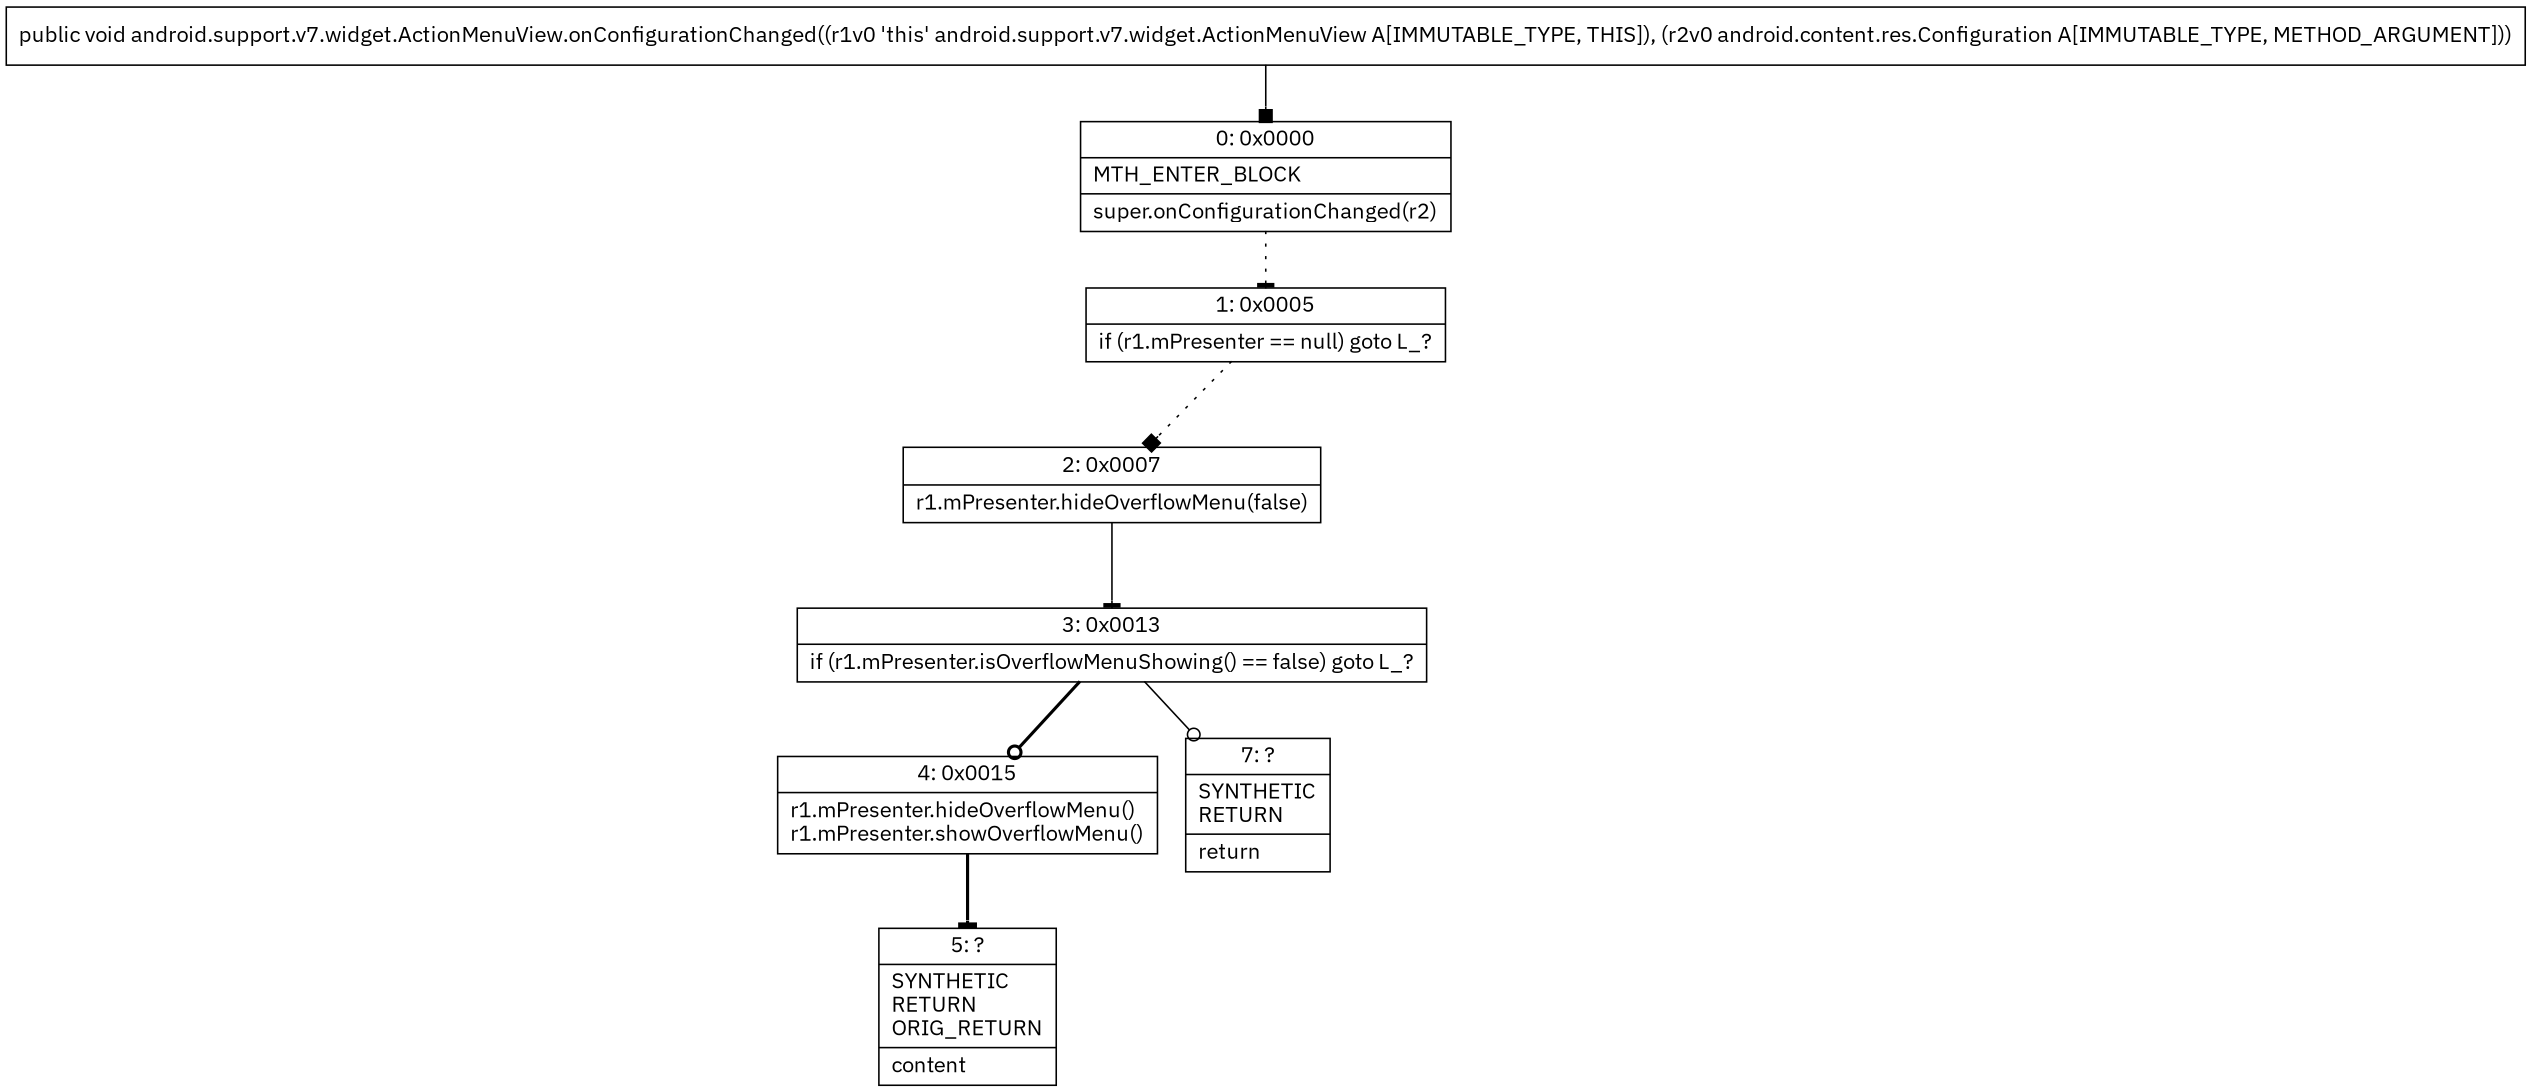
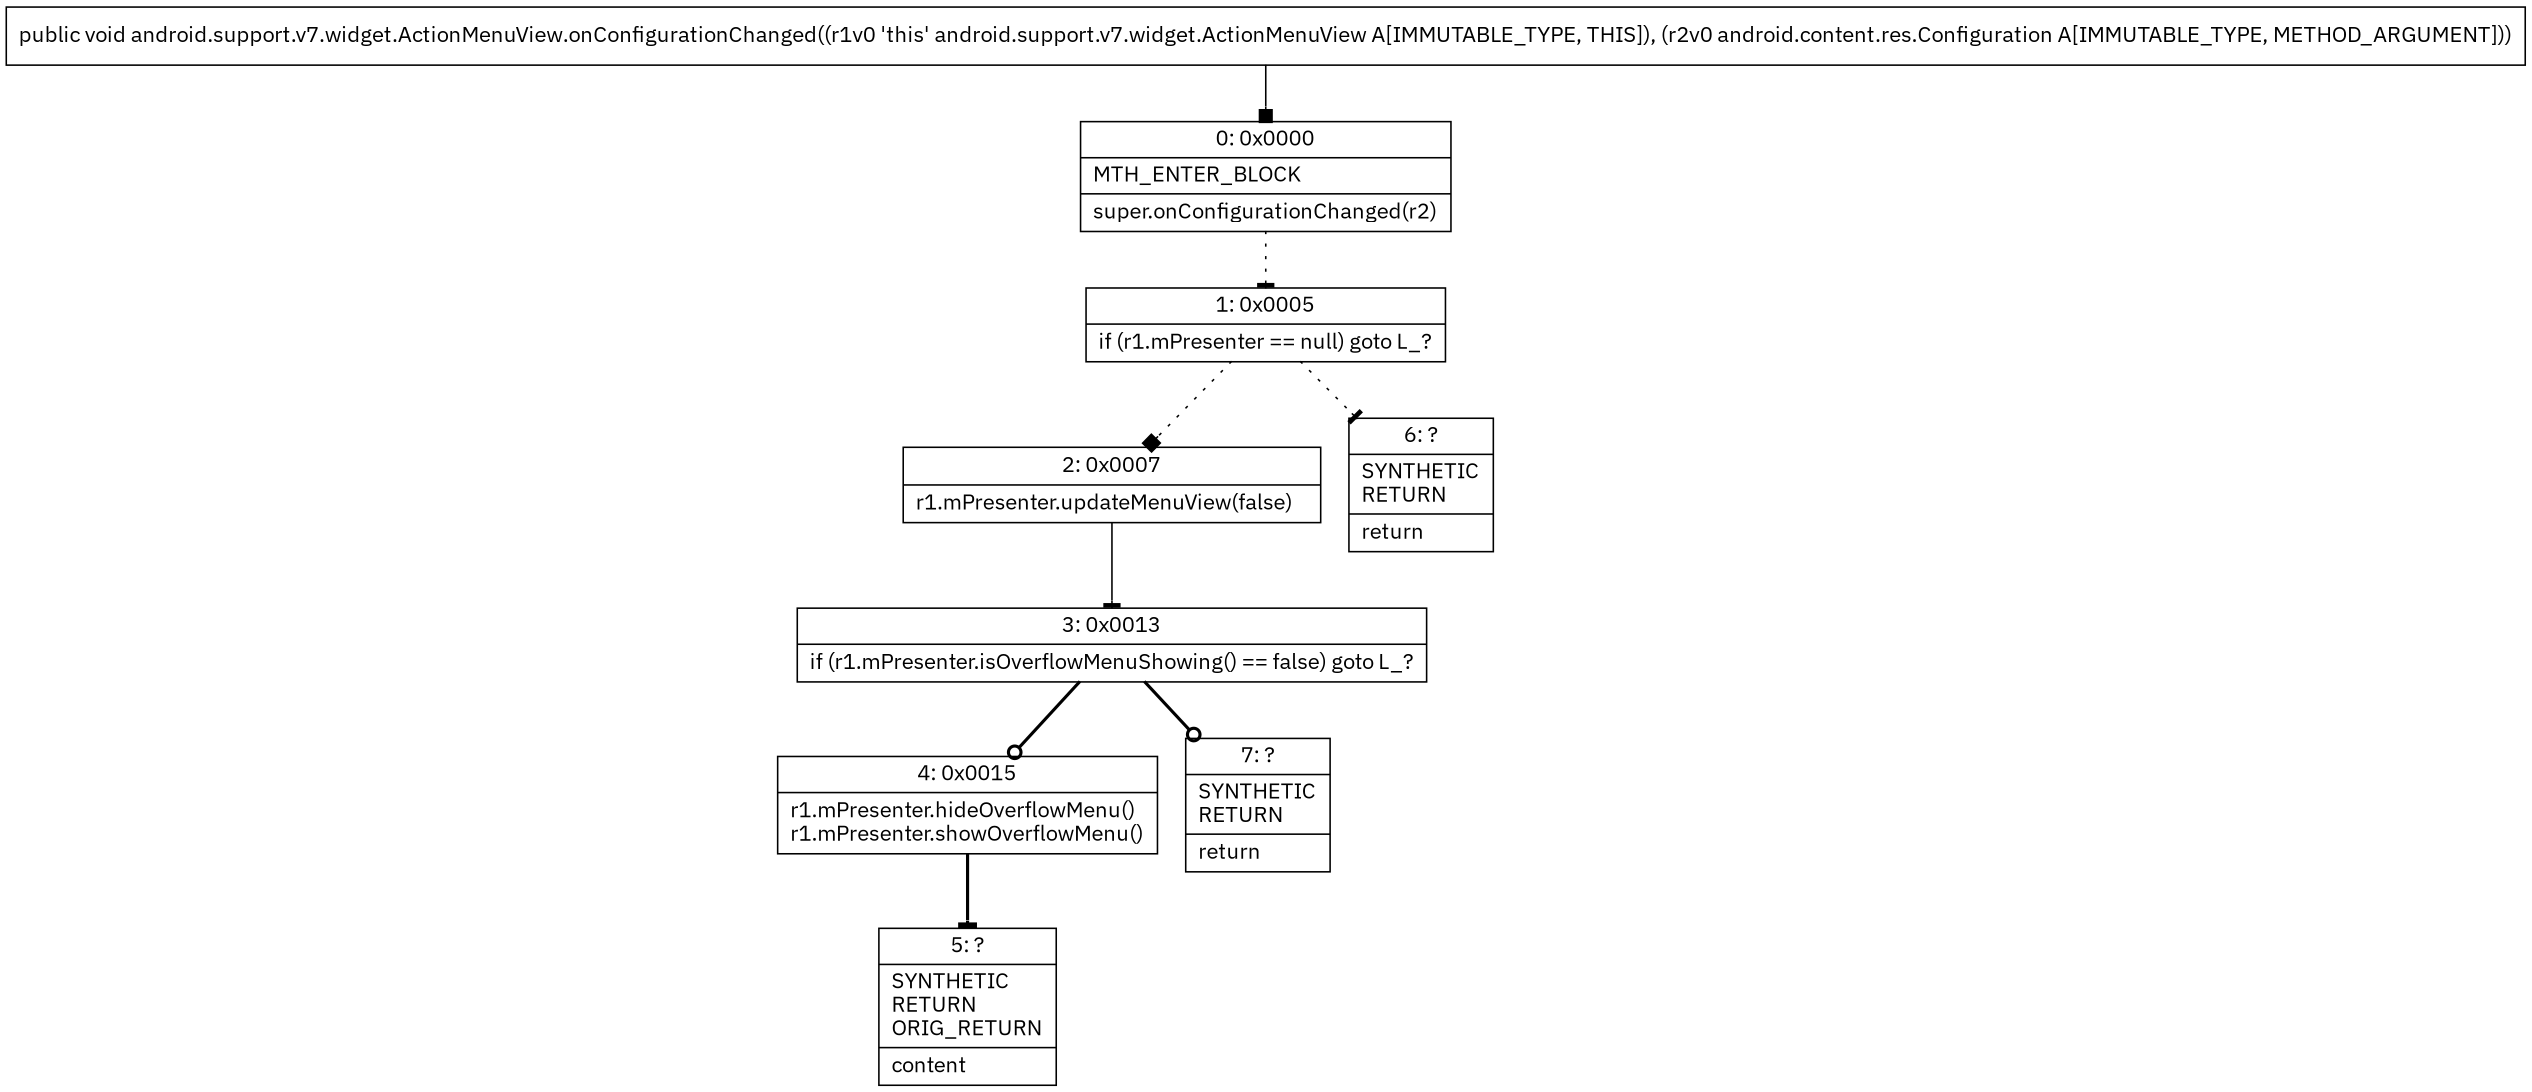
none -> (1421, 485)
(1112, 503) -> (1105, 503)
(1167, 706) -> (1167, 706)
